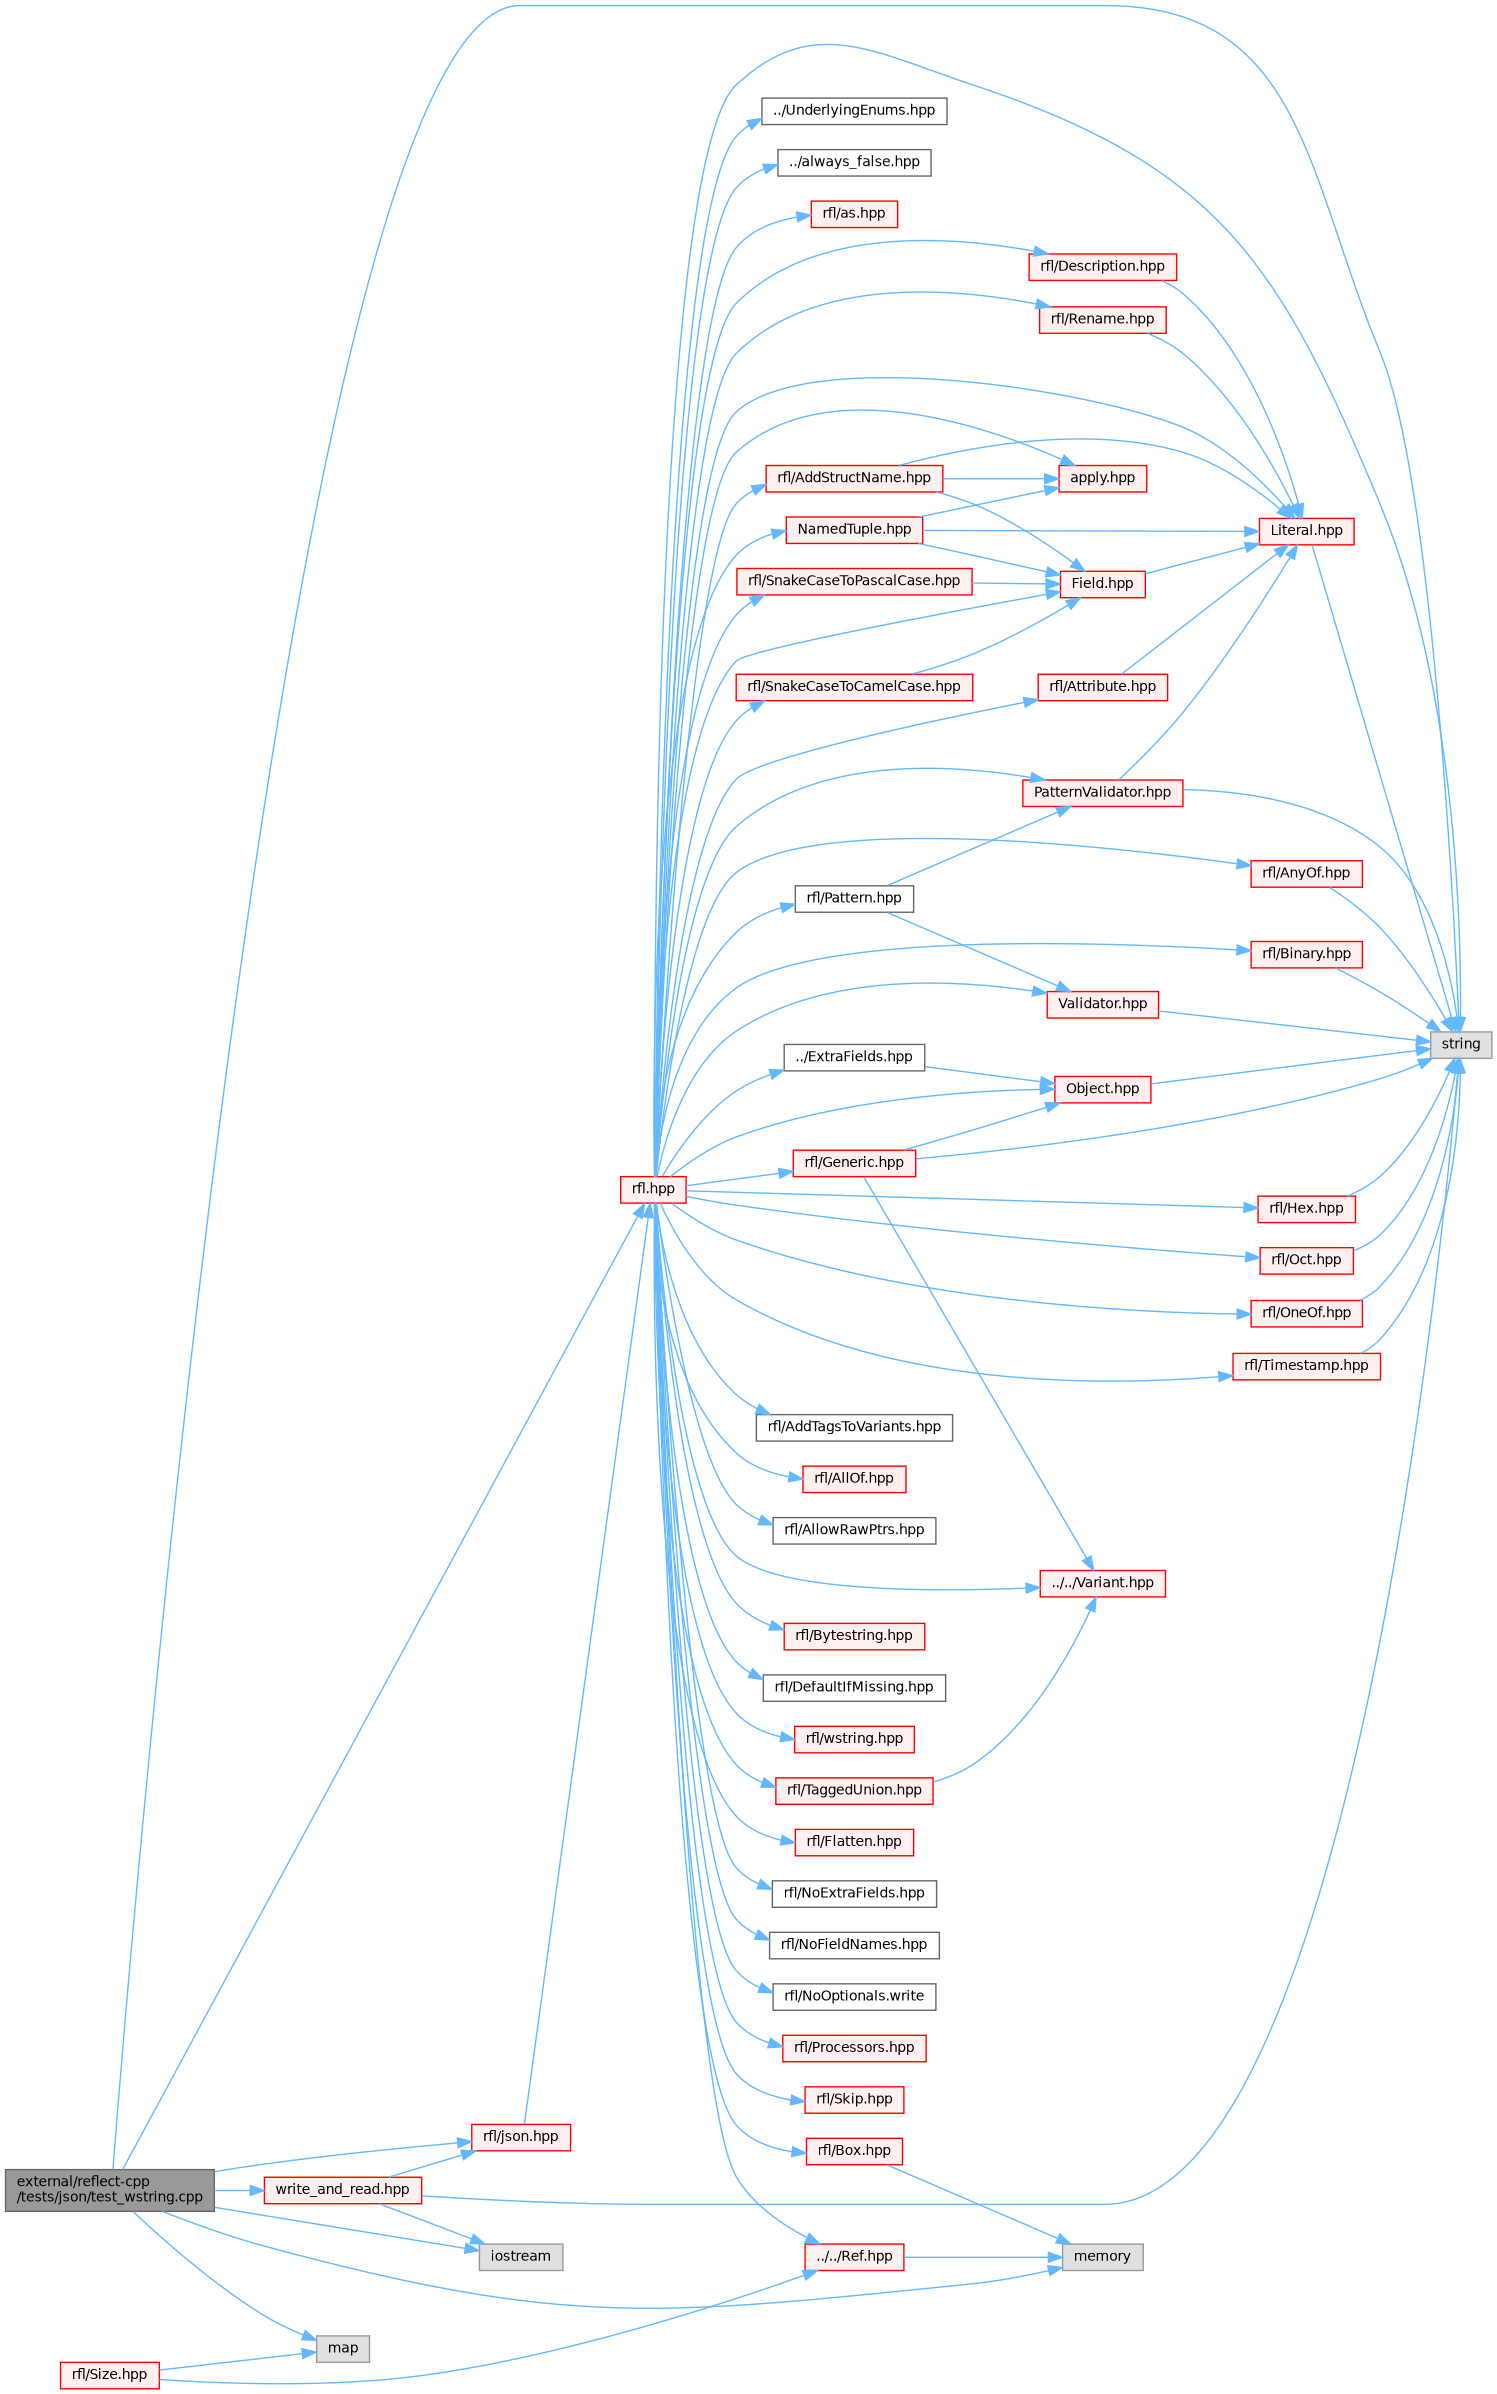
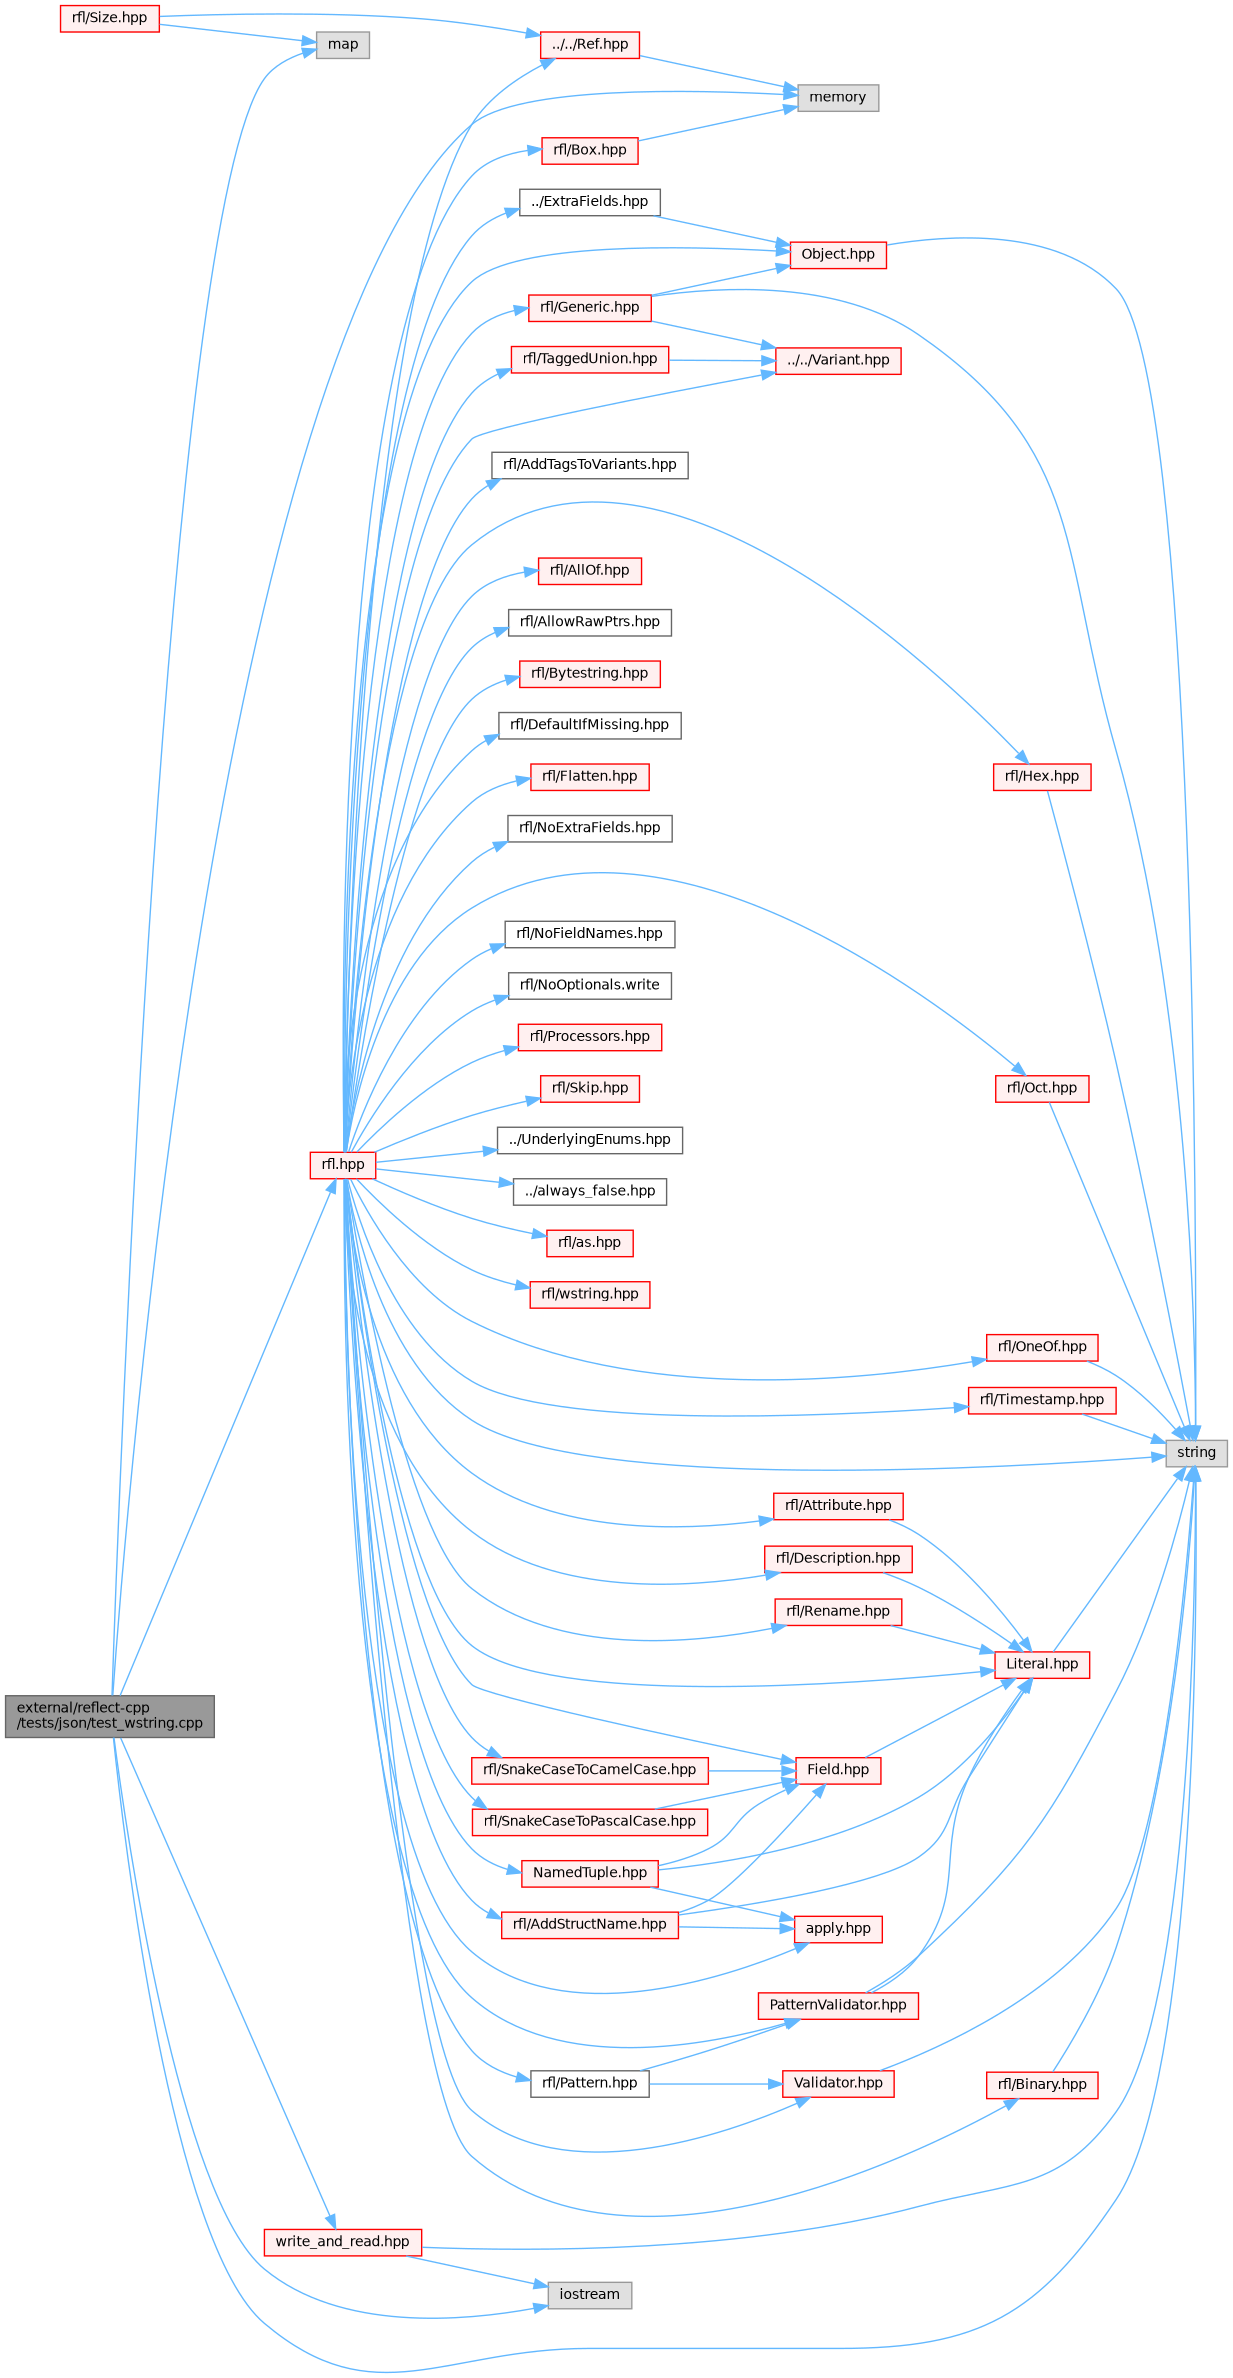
(1307, 874) -> none
(521, 2138) -> none
